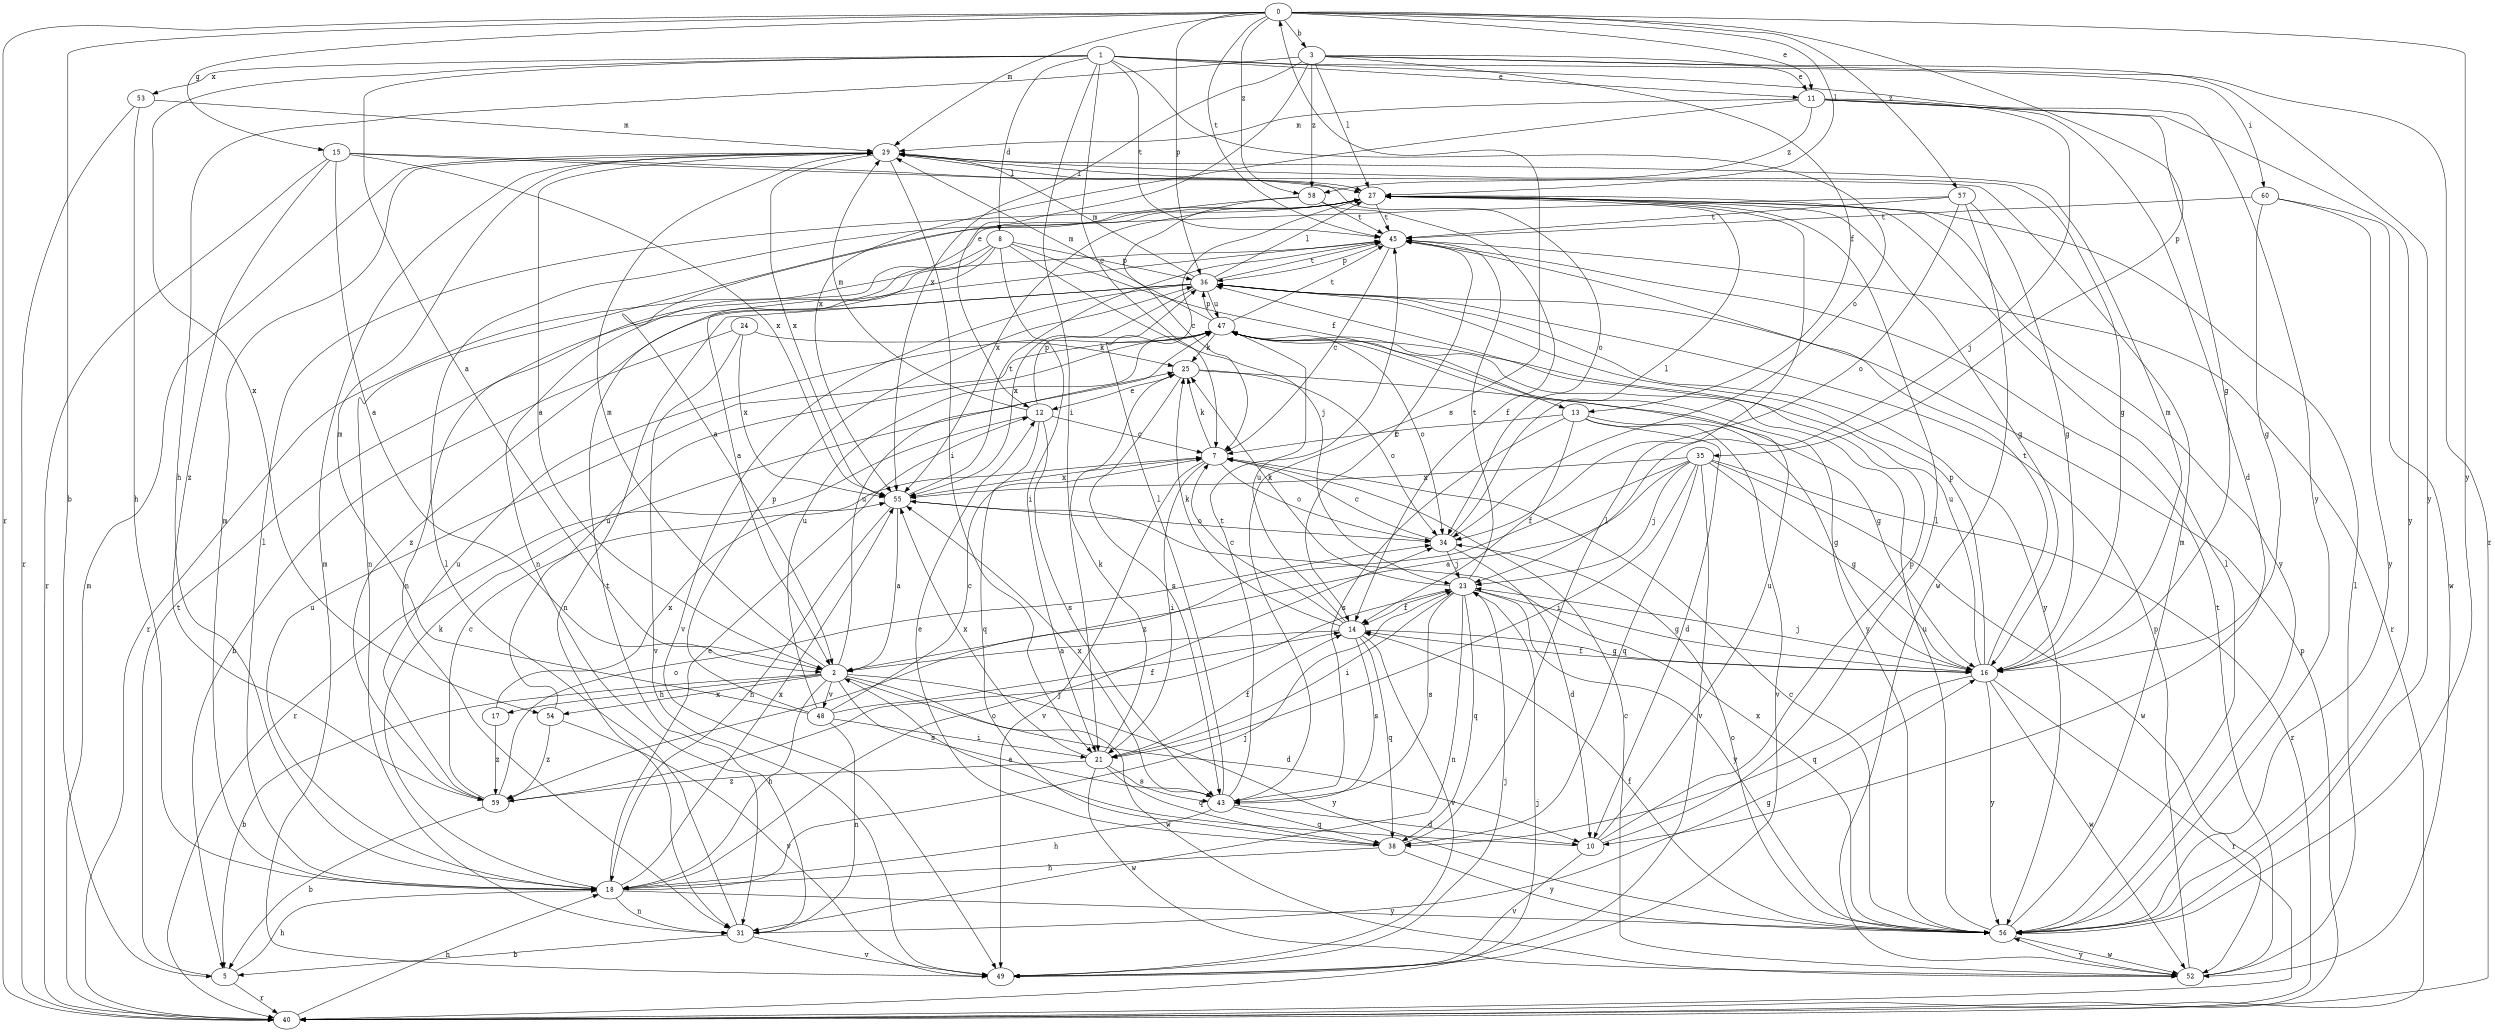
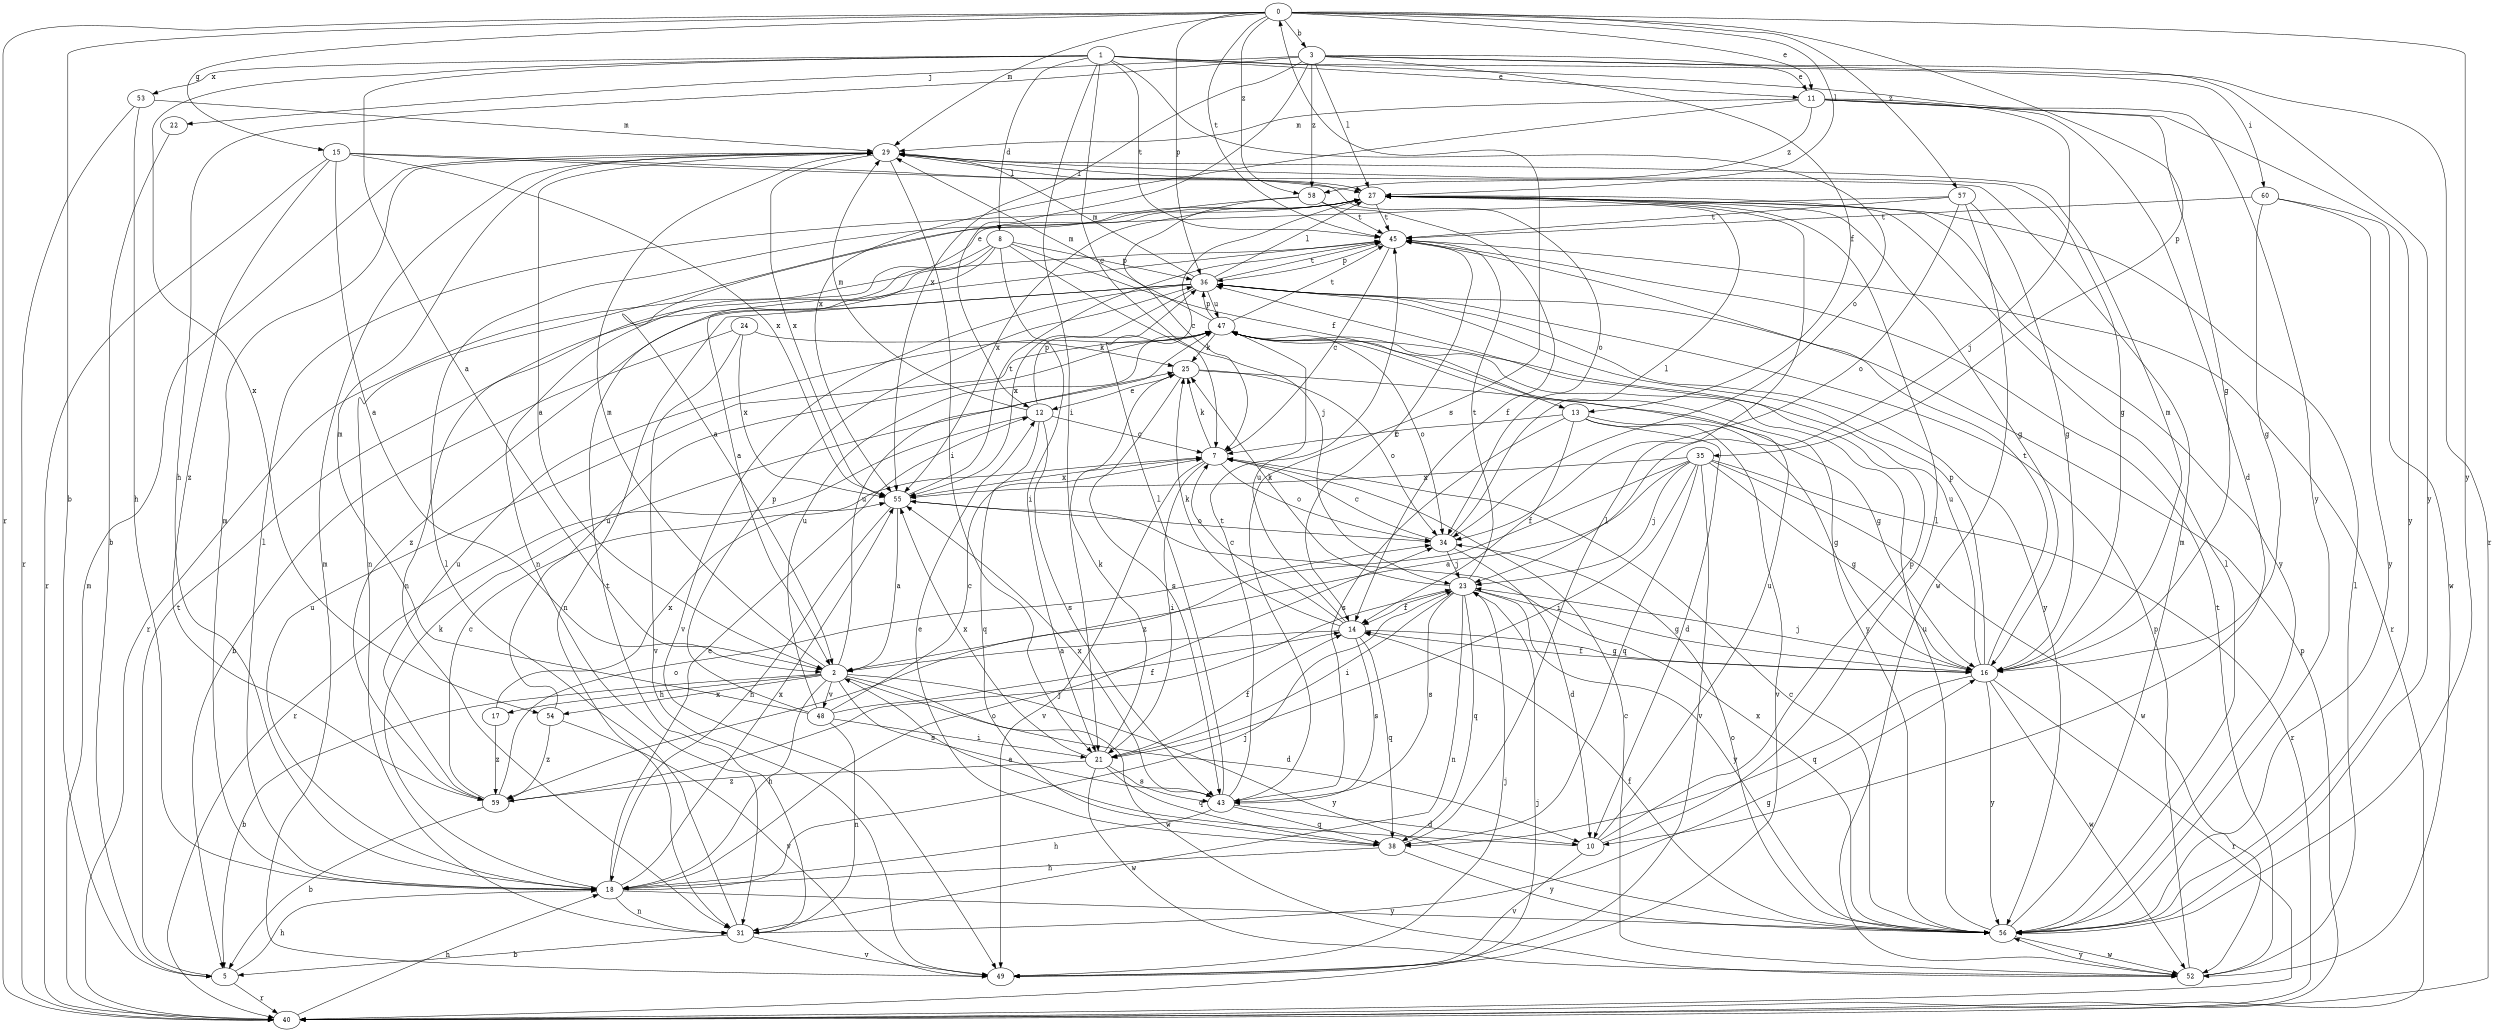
none -> (174, 126)
(1371, 930) -> none
